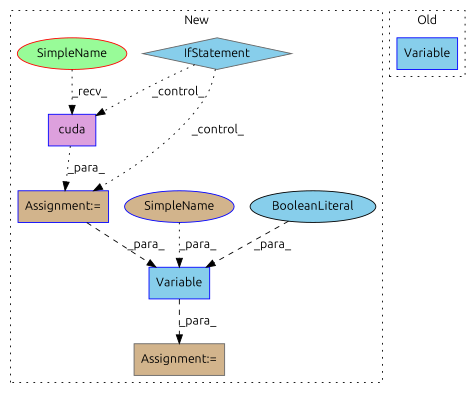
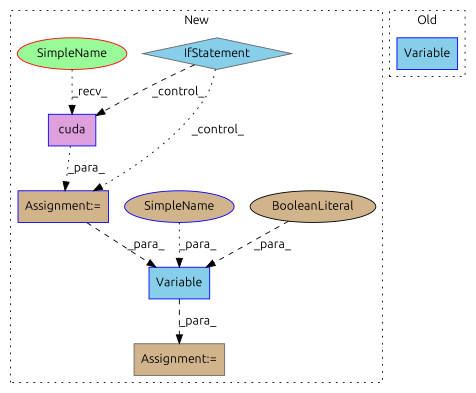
(149, 87) -> (149, 87)
(313, 207) -> (313, 207)
